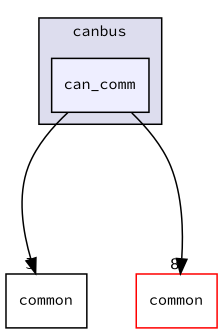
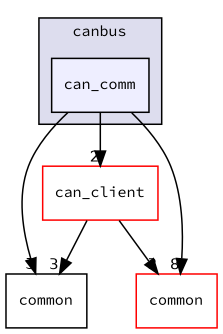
none -> (100, 193)
